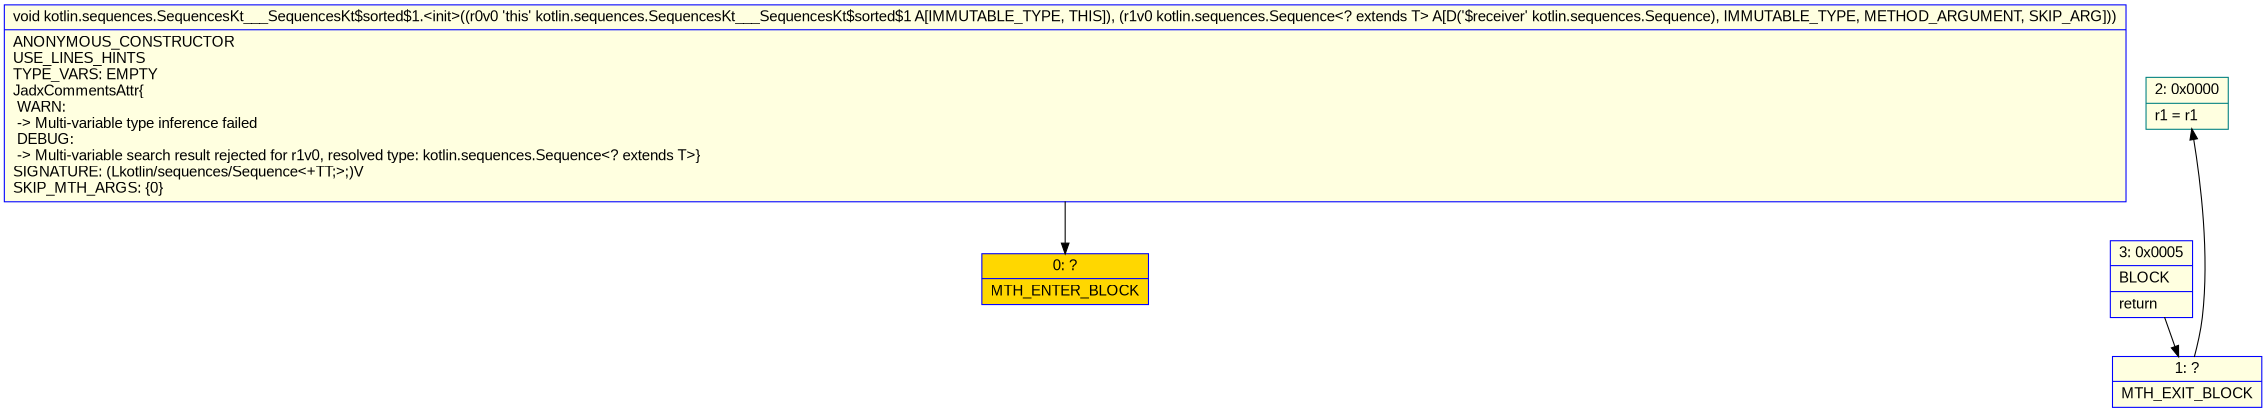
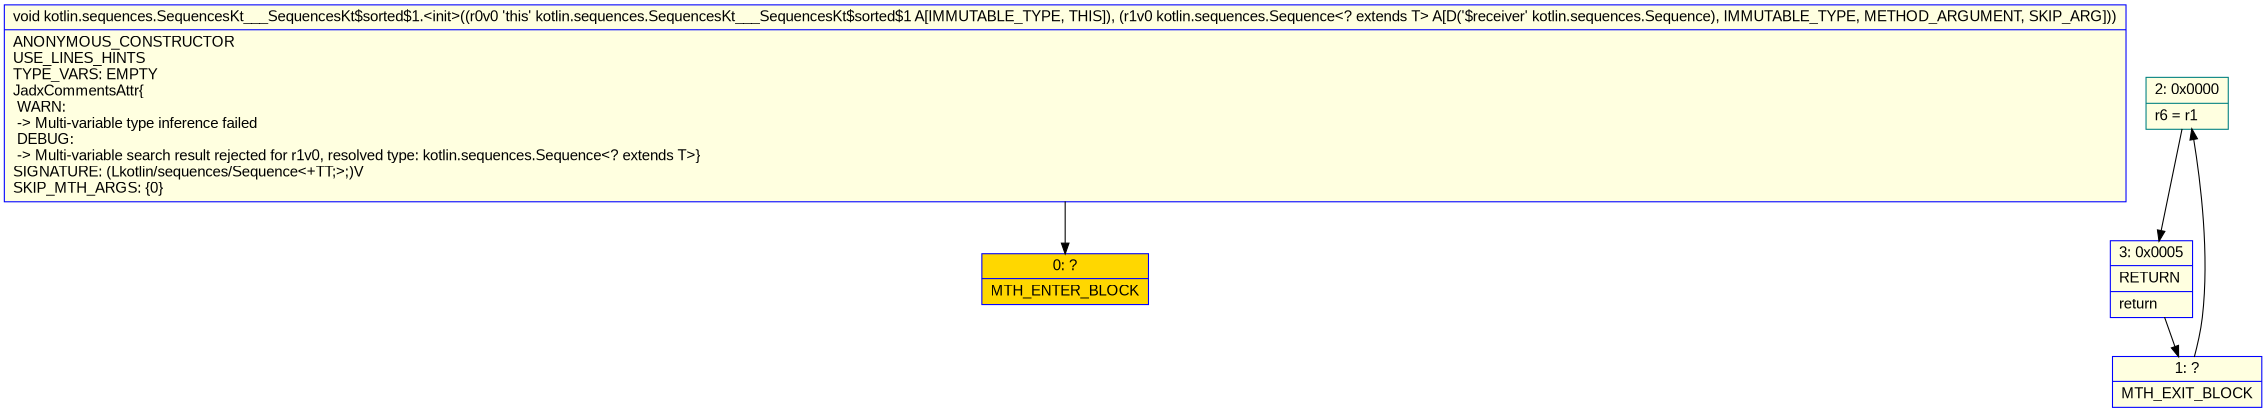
(2176, 116) -> (2176, 116)
none -> (2172, 180)
(2144, 278) -> (2150, 278)
